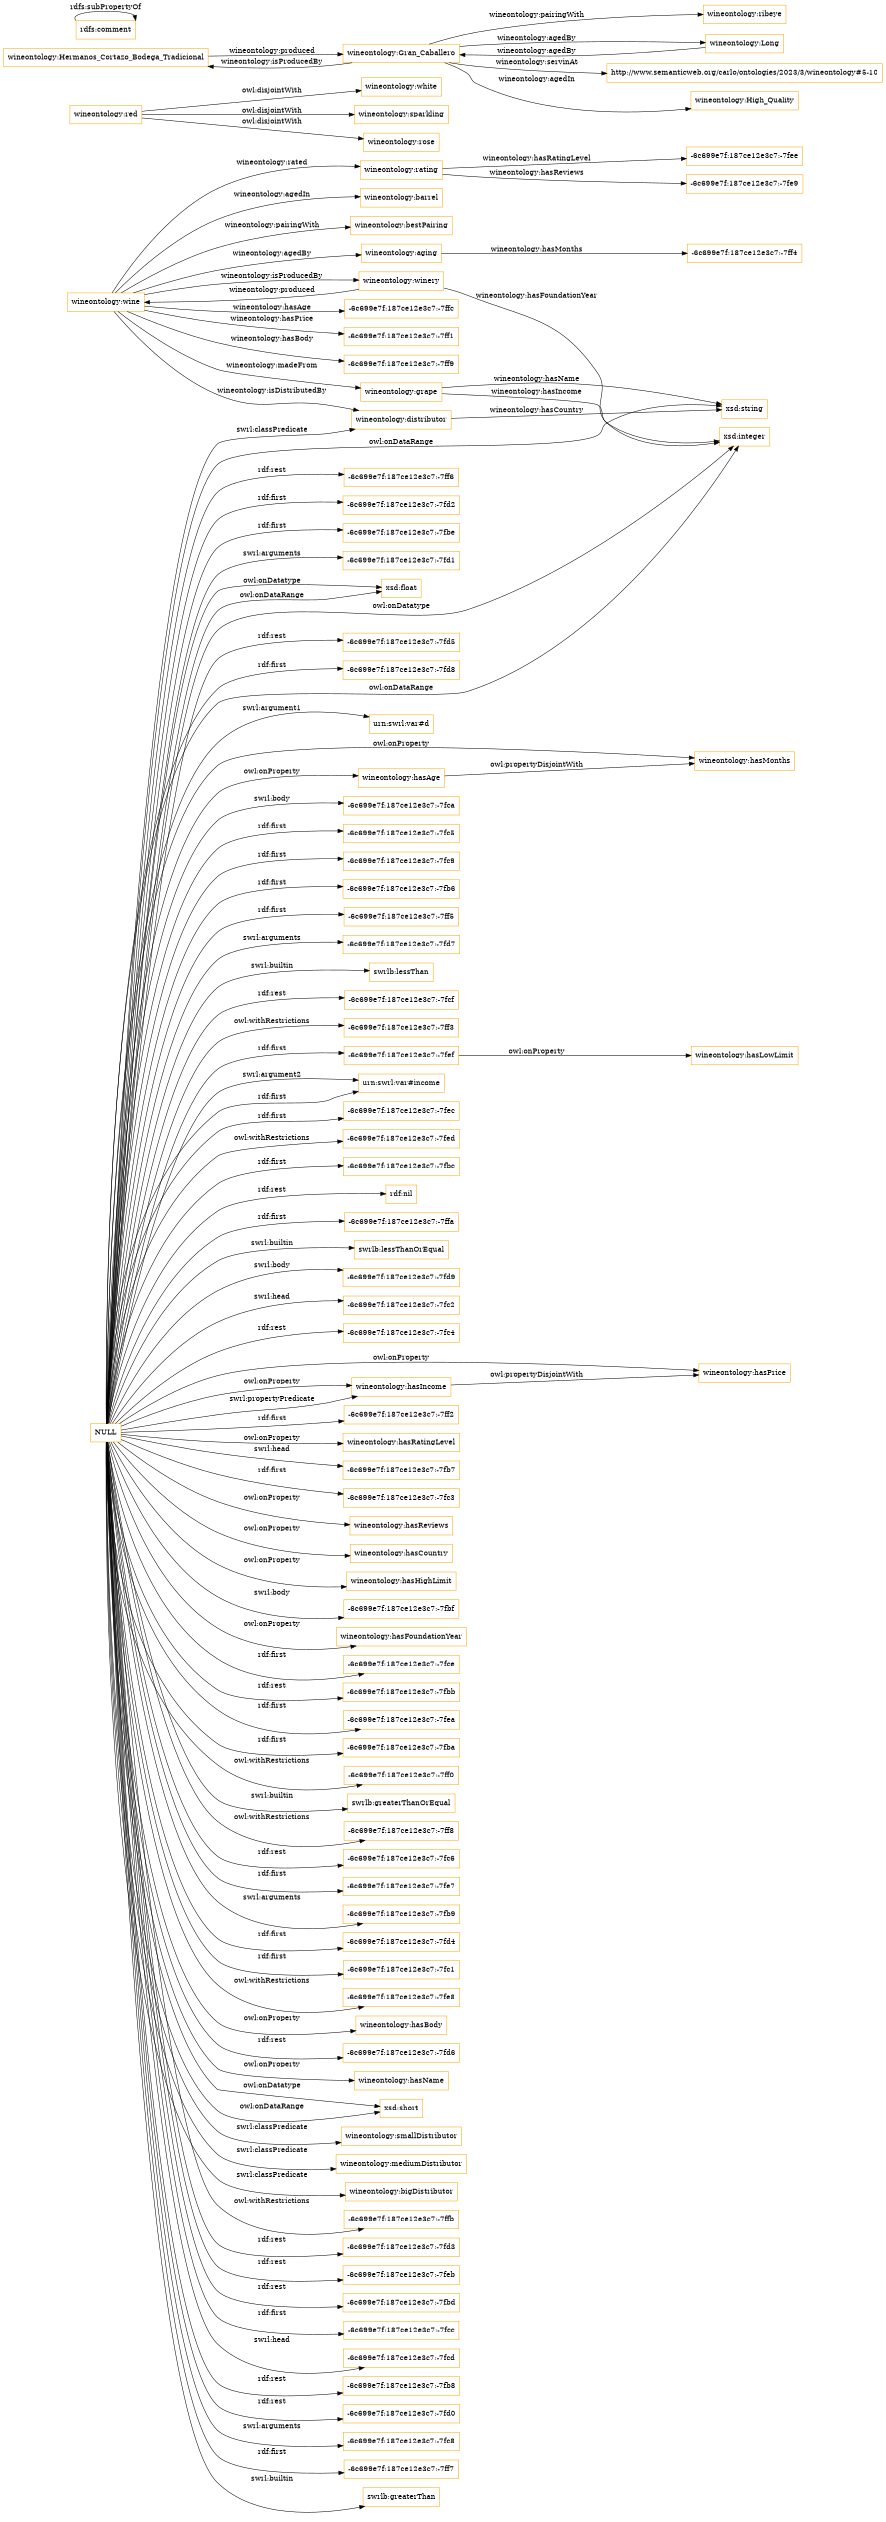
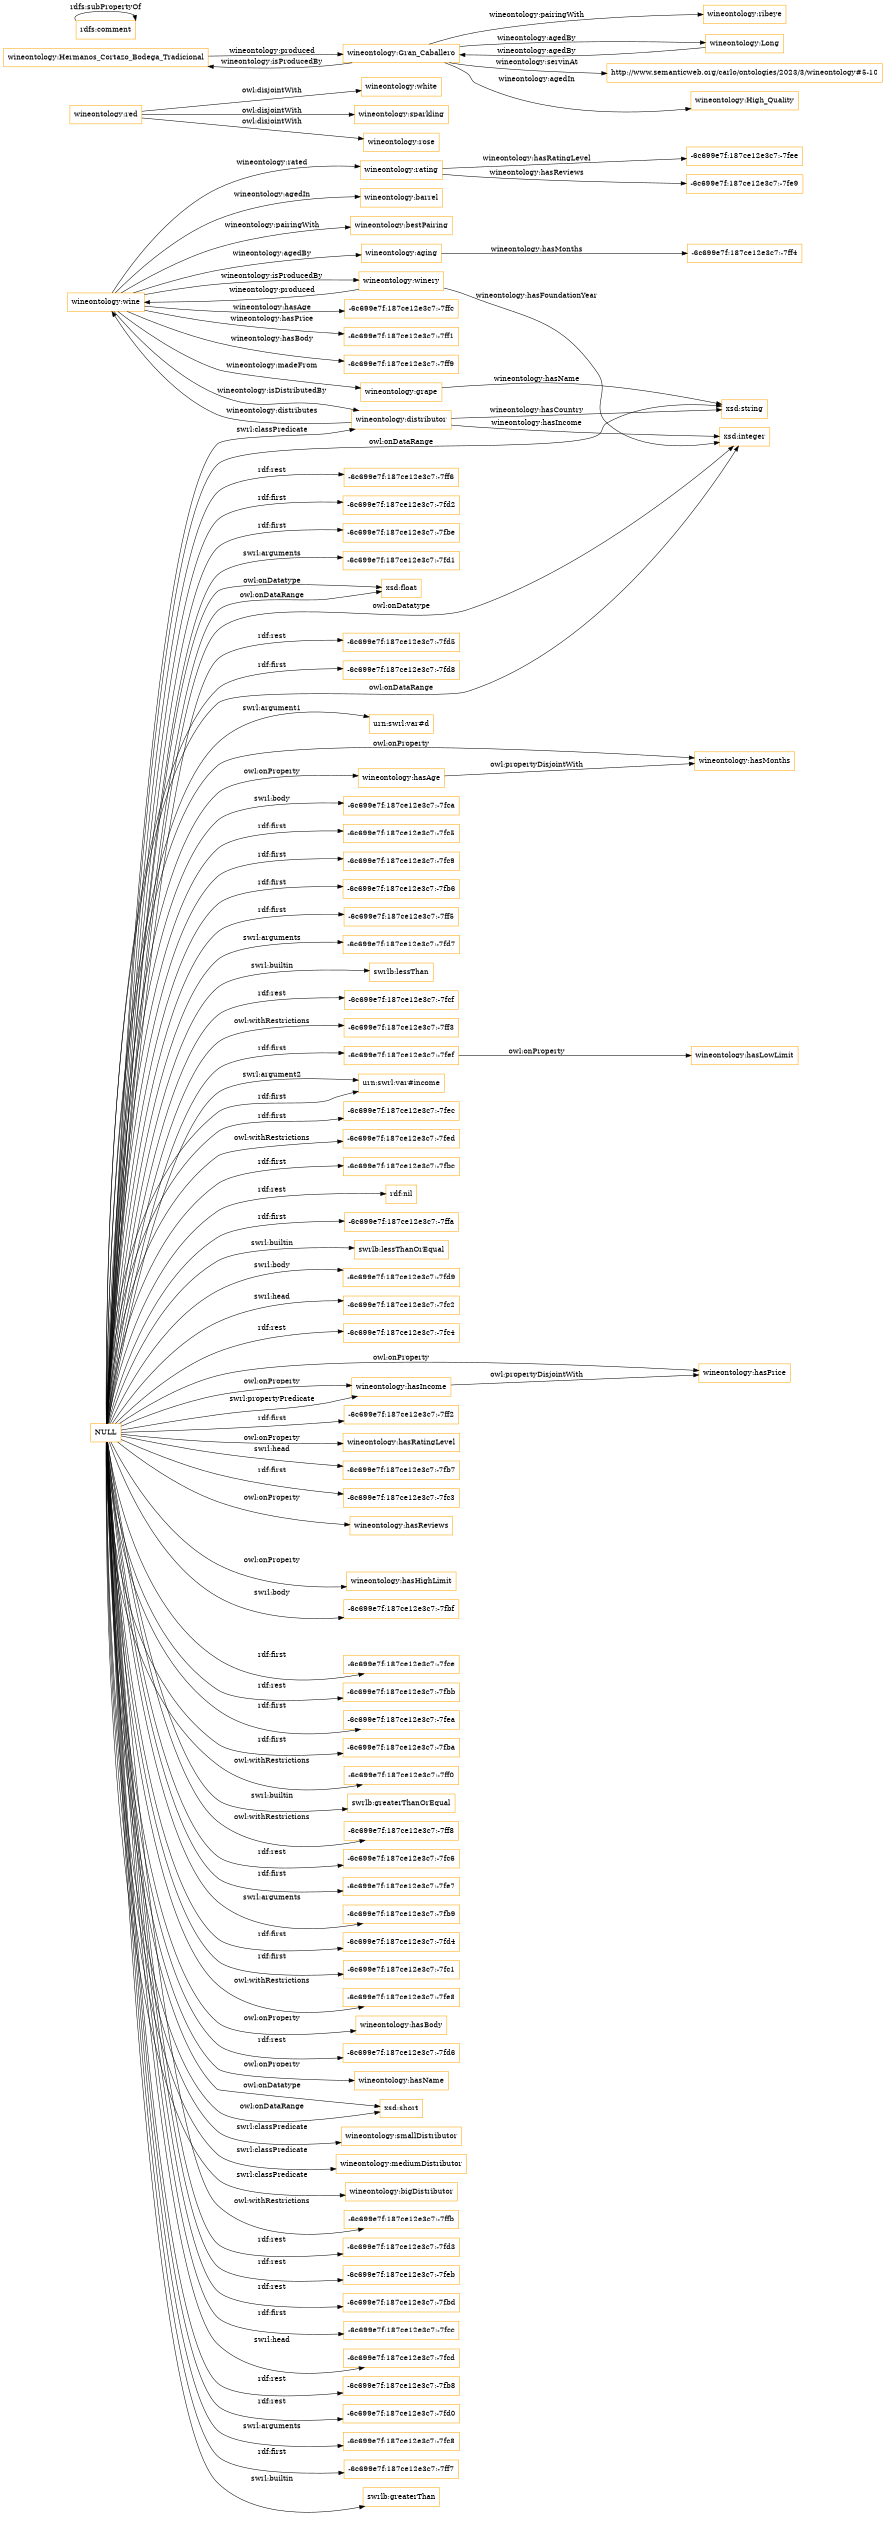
(586, 403) -> (583, 432)
none -> (213, 412)
(401, 1553) -> none
(401, 1637) -> none
